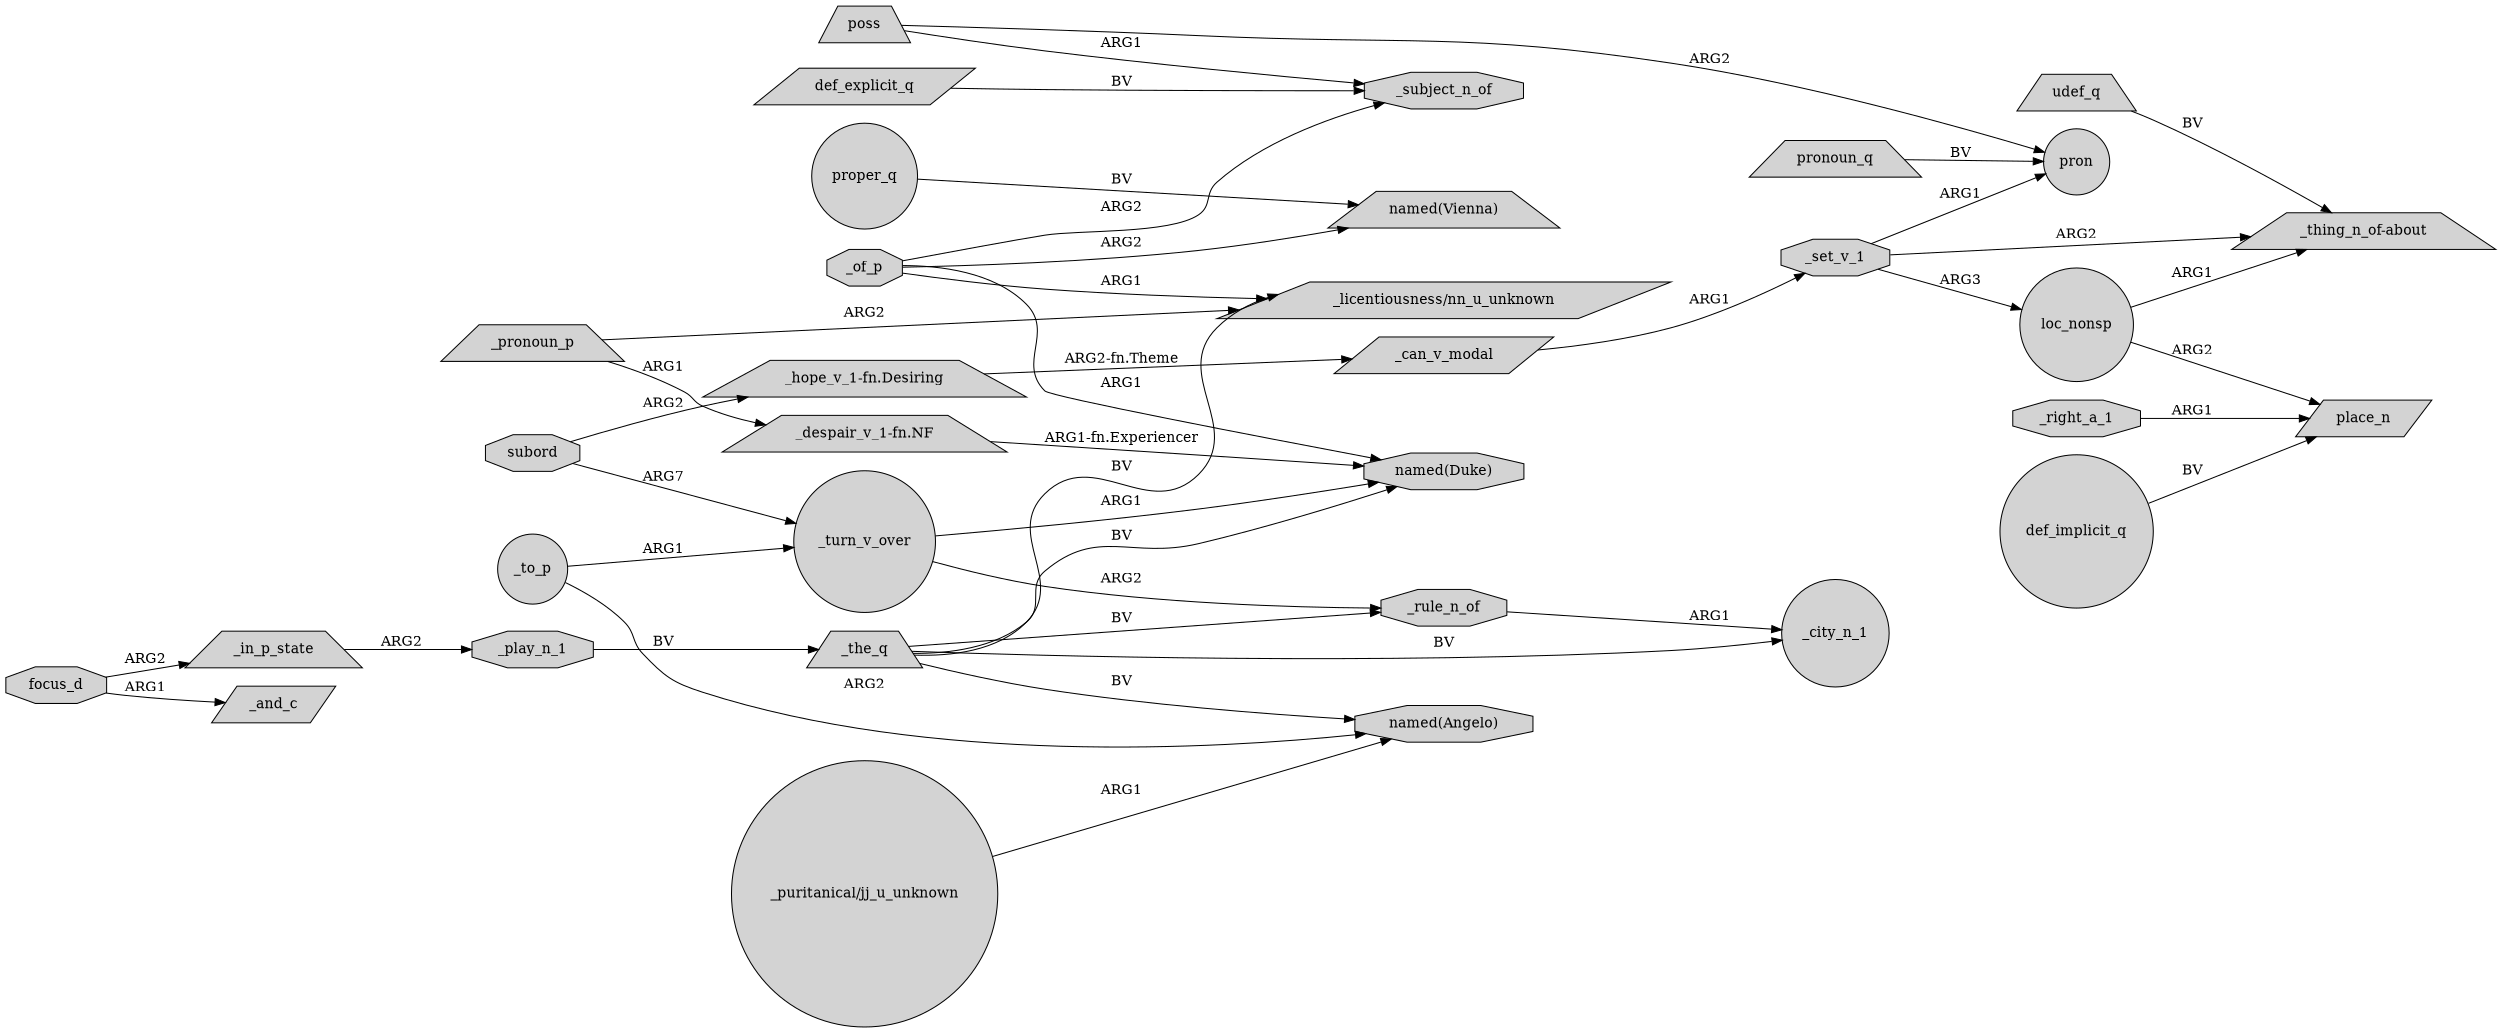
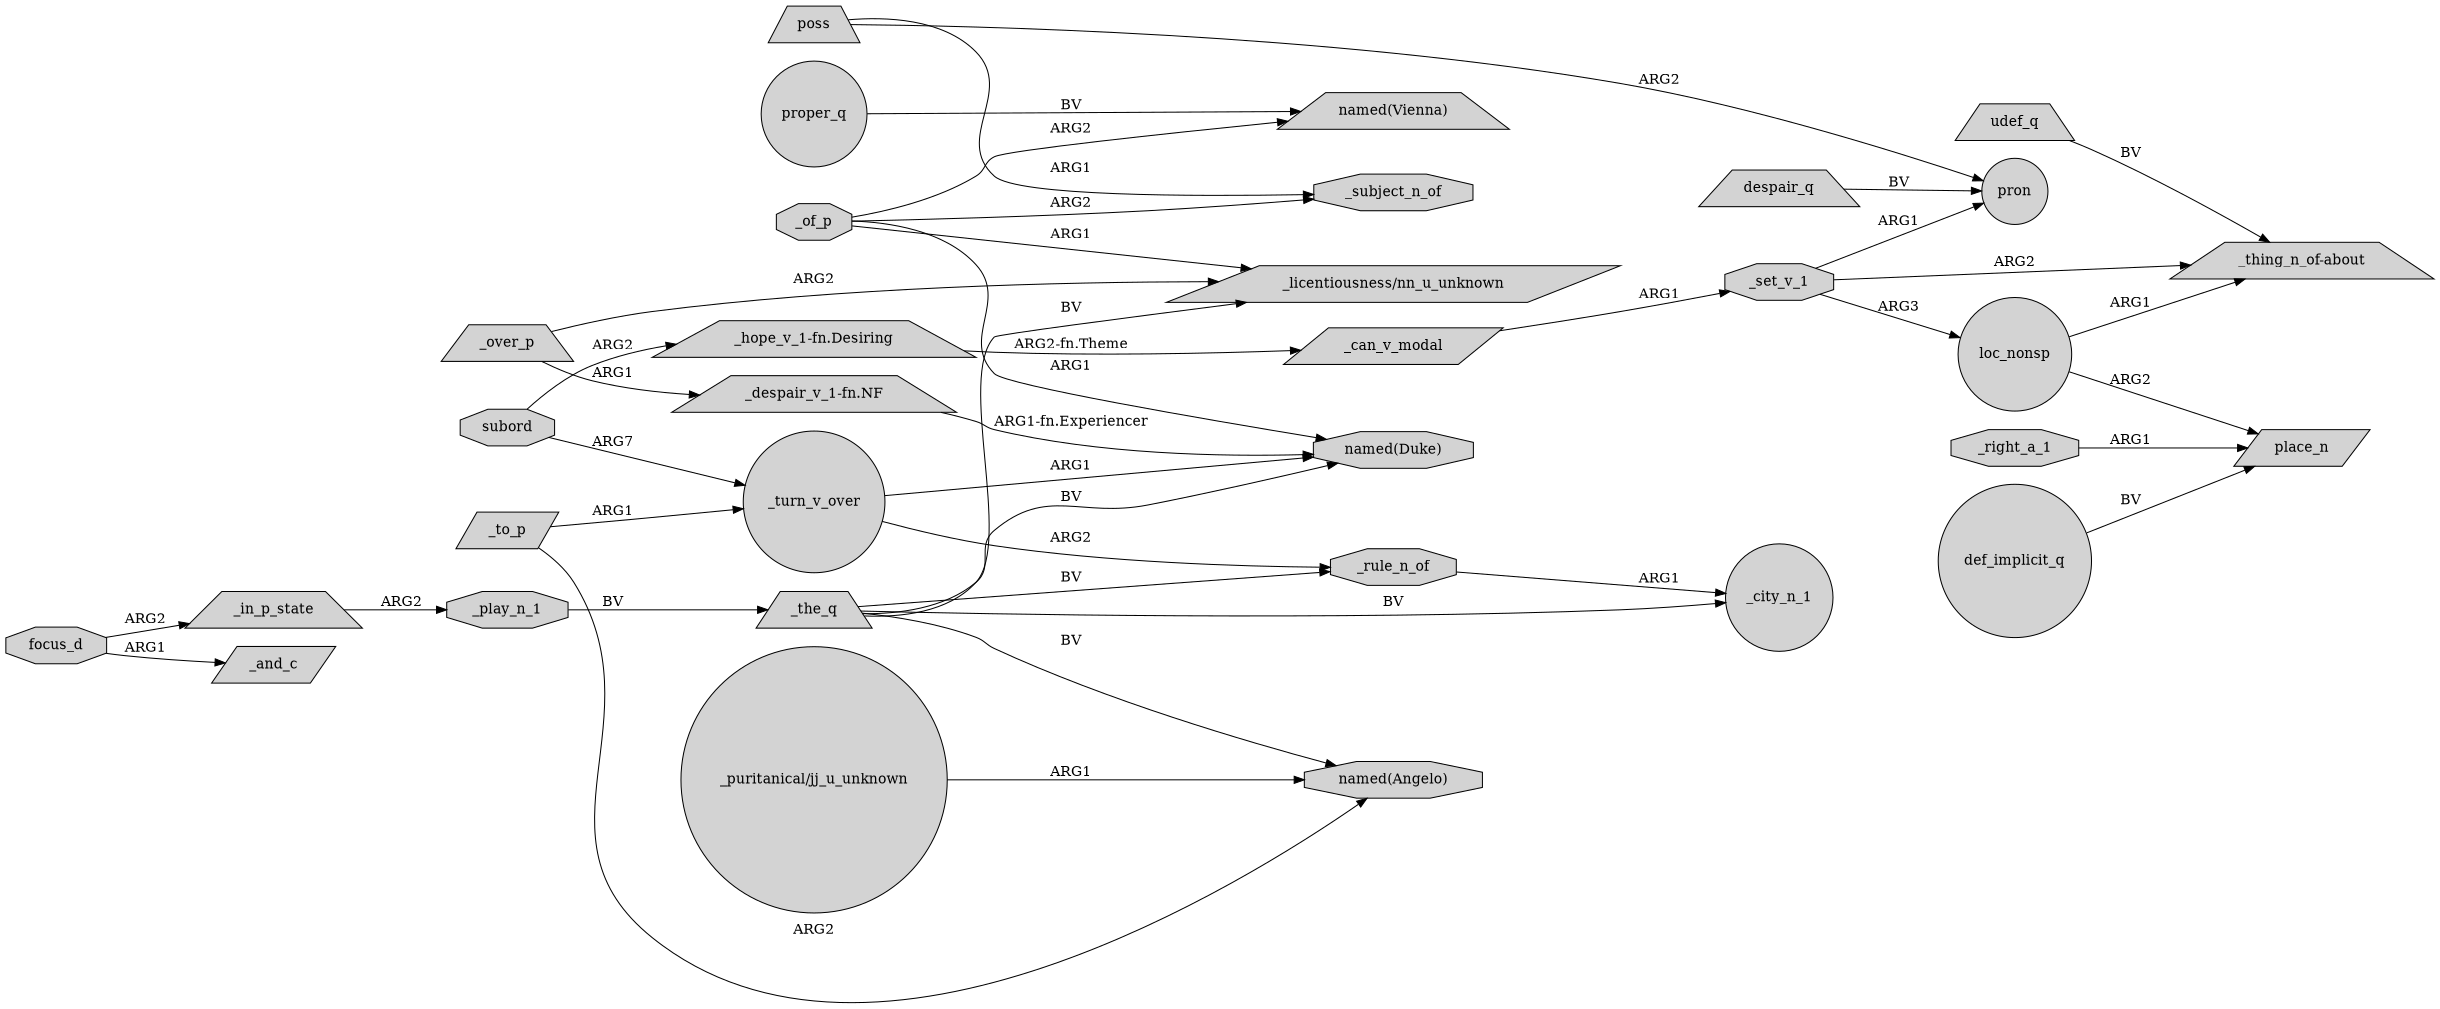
(865, 86) -> none
(1835, 159) -> (1779, 188)
(533, 343) -> (507, 343)
(533, 569) -> (507, 530)
